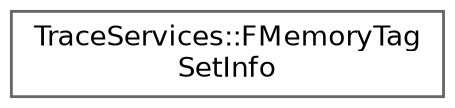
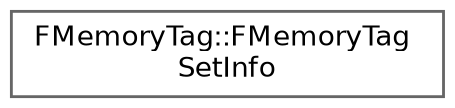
(227, 54) -> (227, 54)
